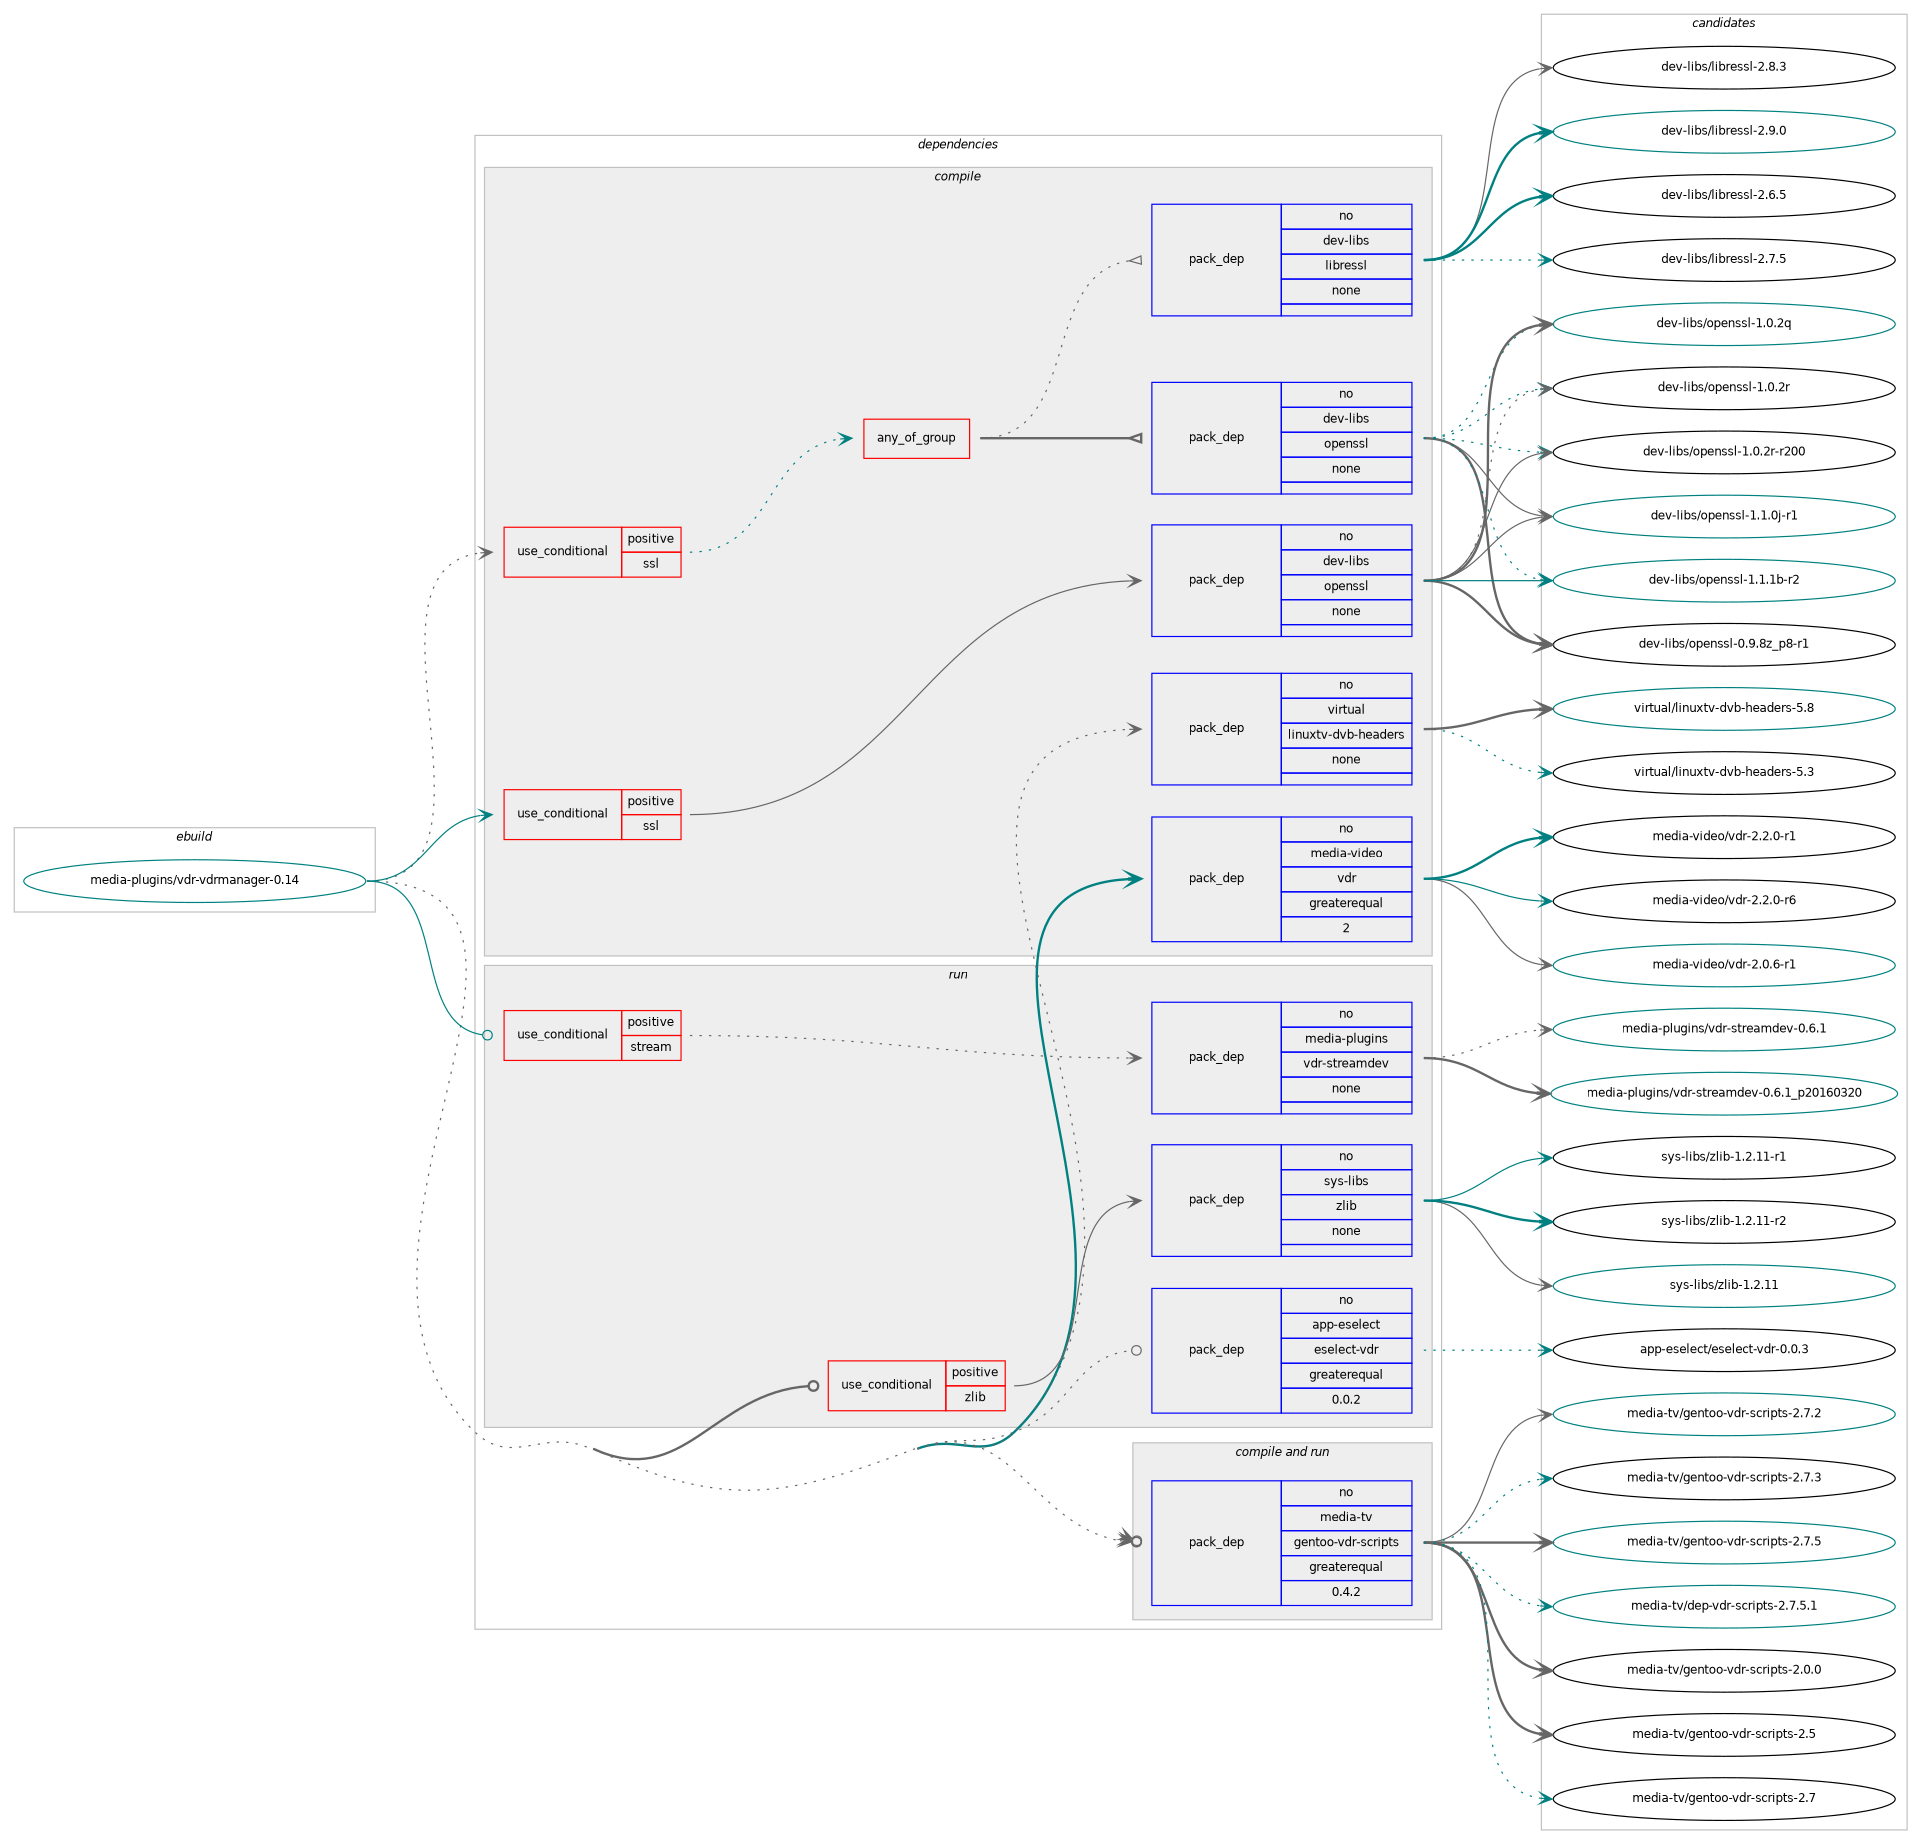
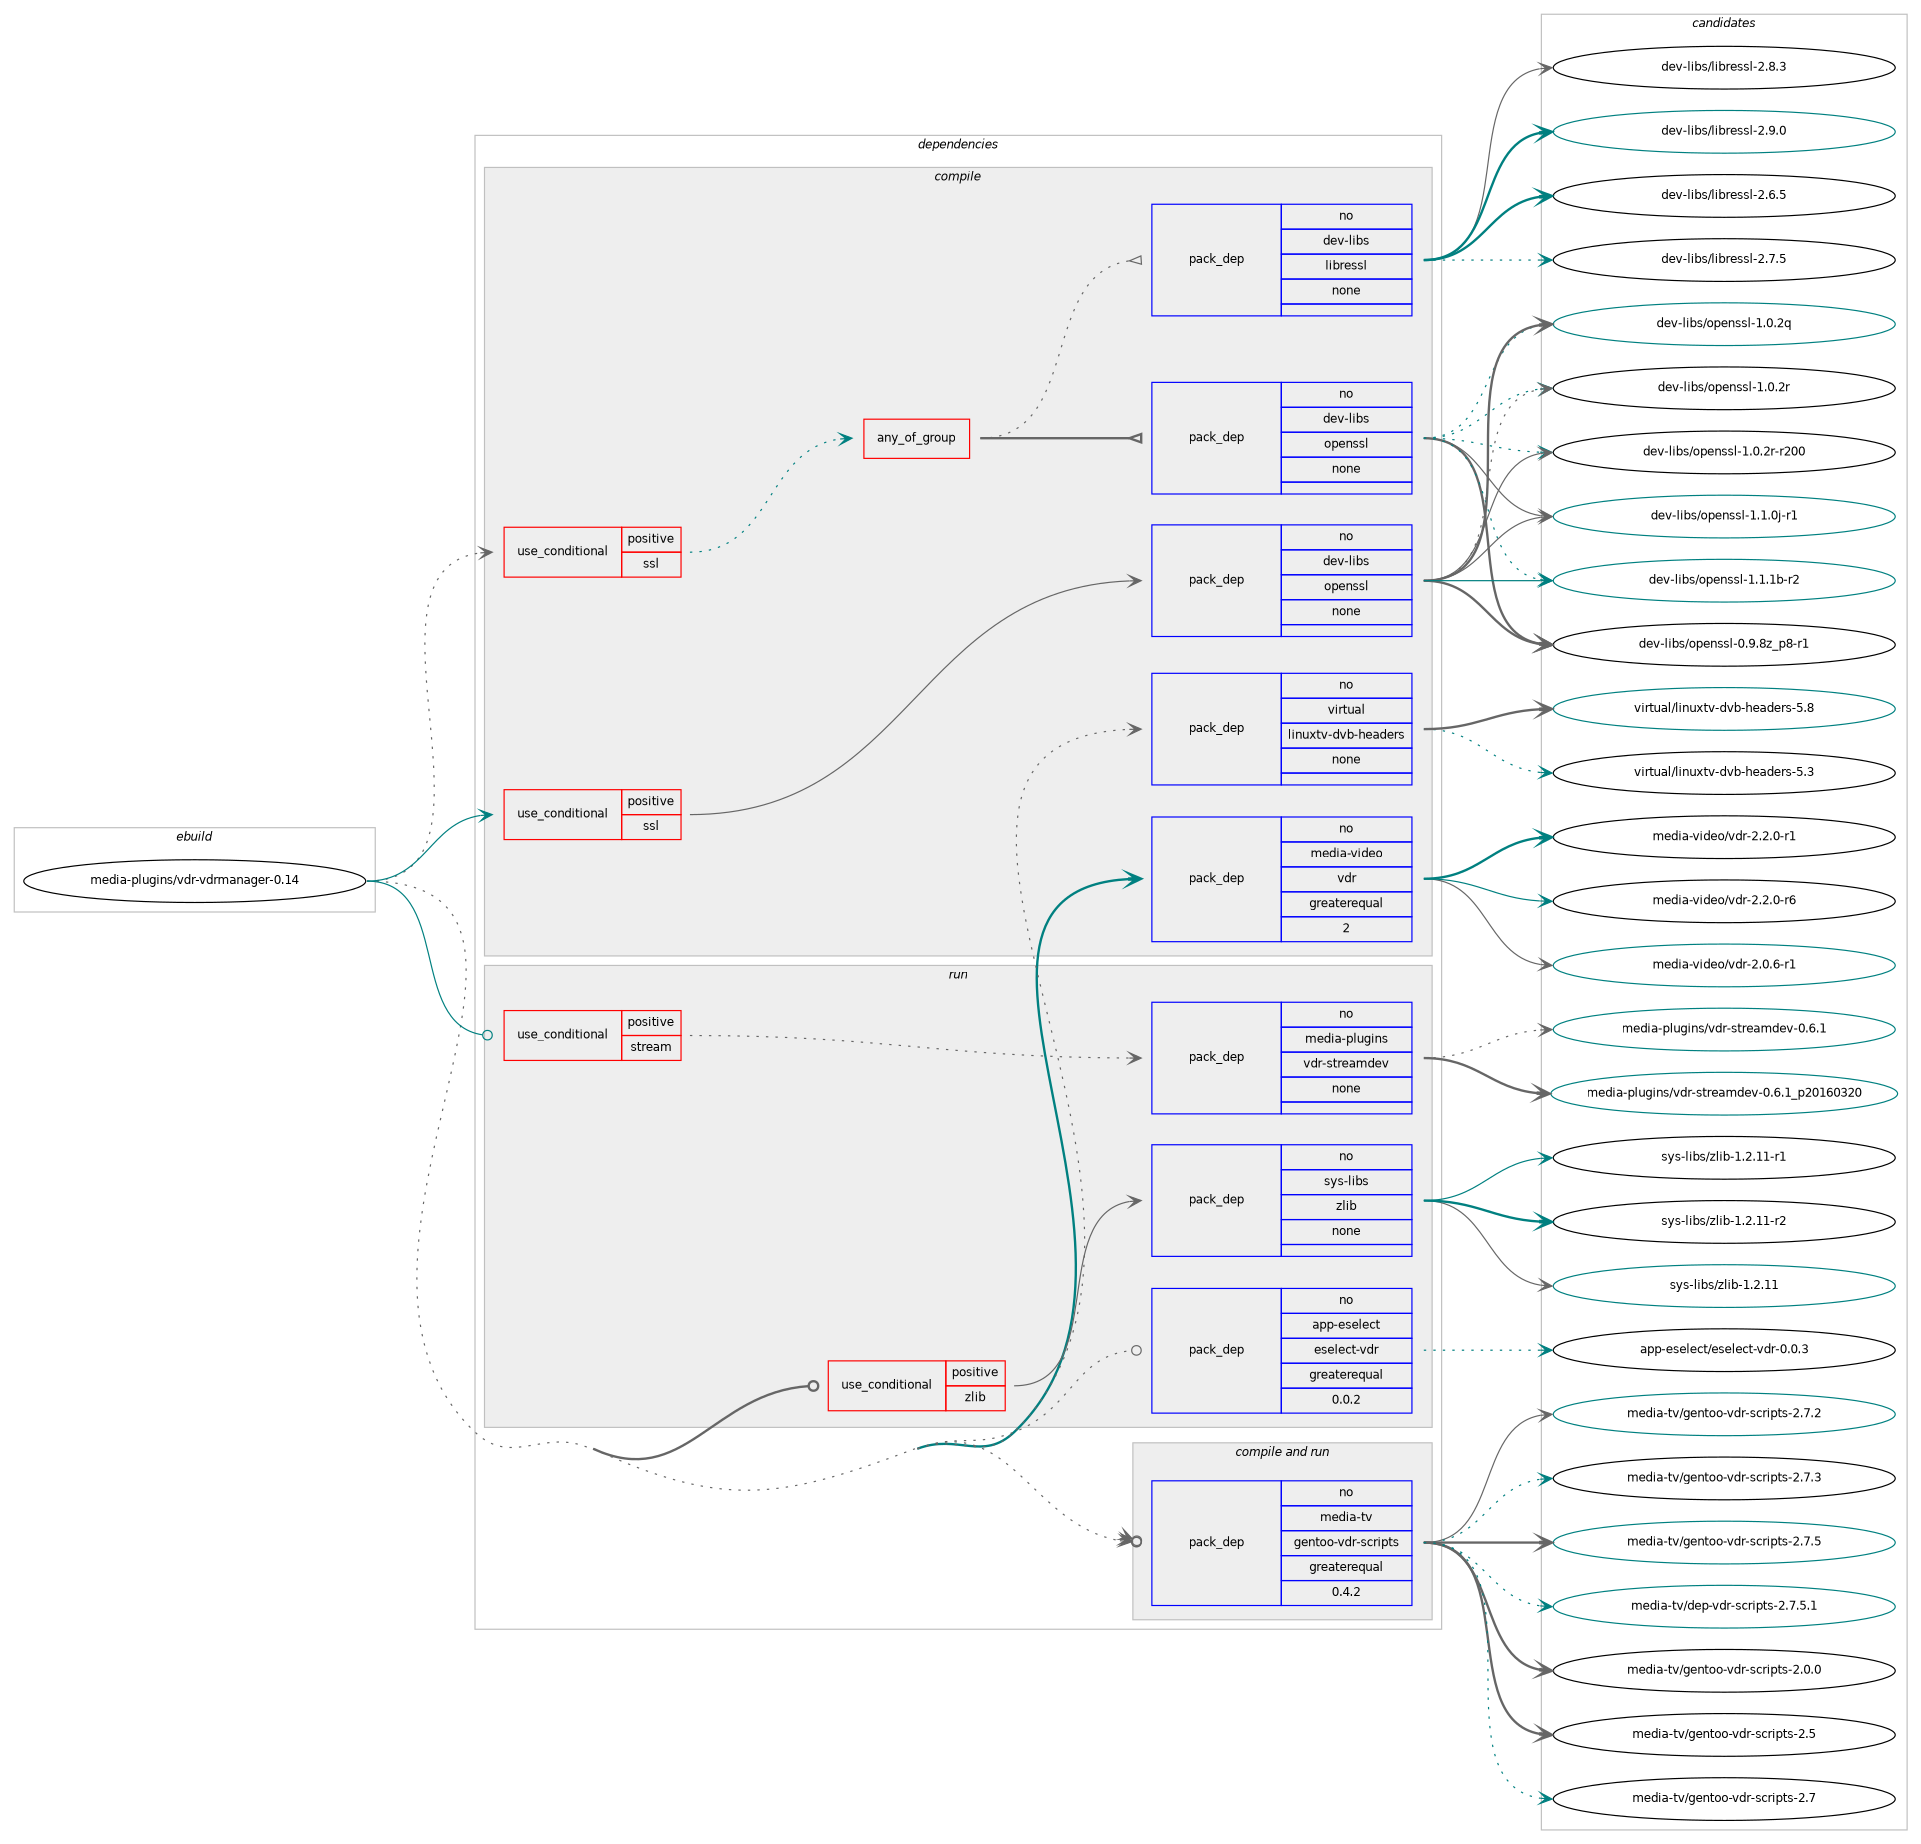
(195, 881) -> (195, 881)
